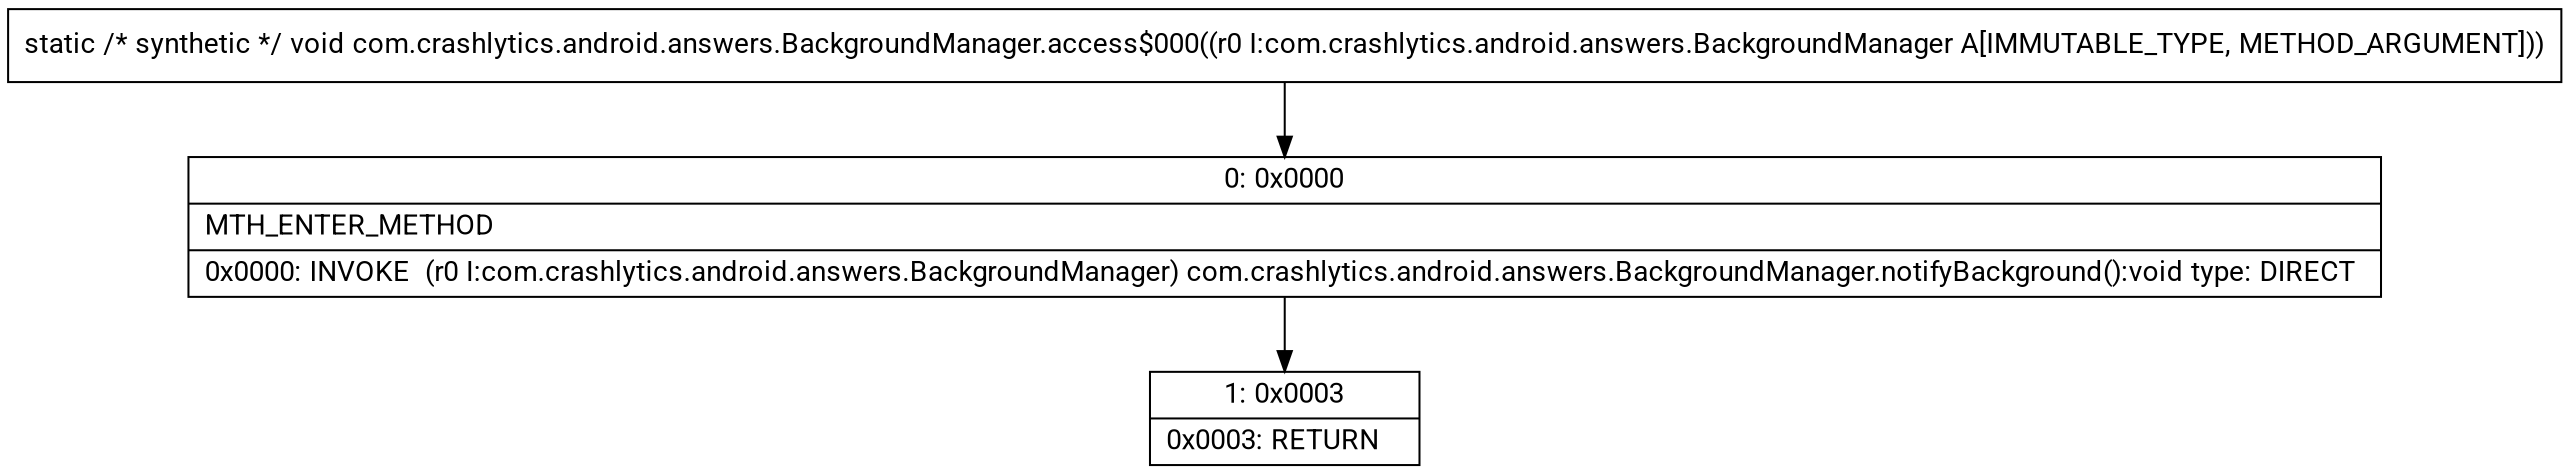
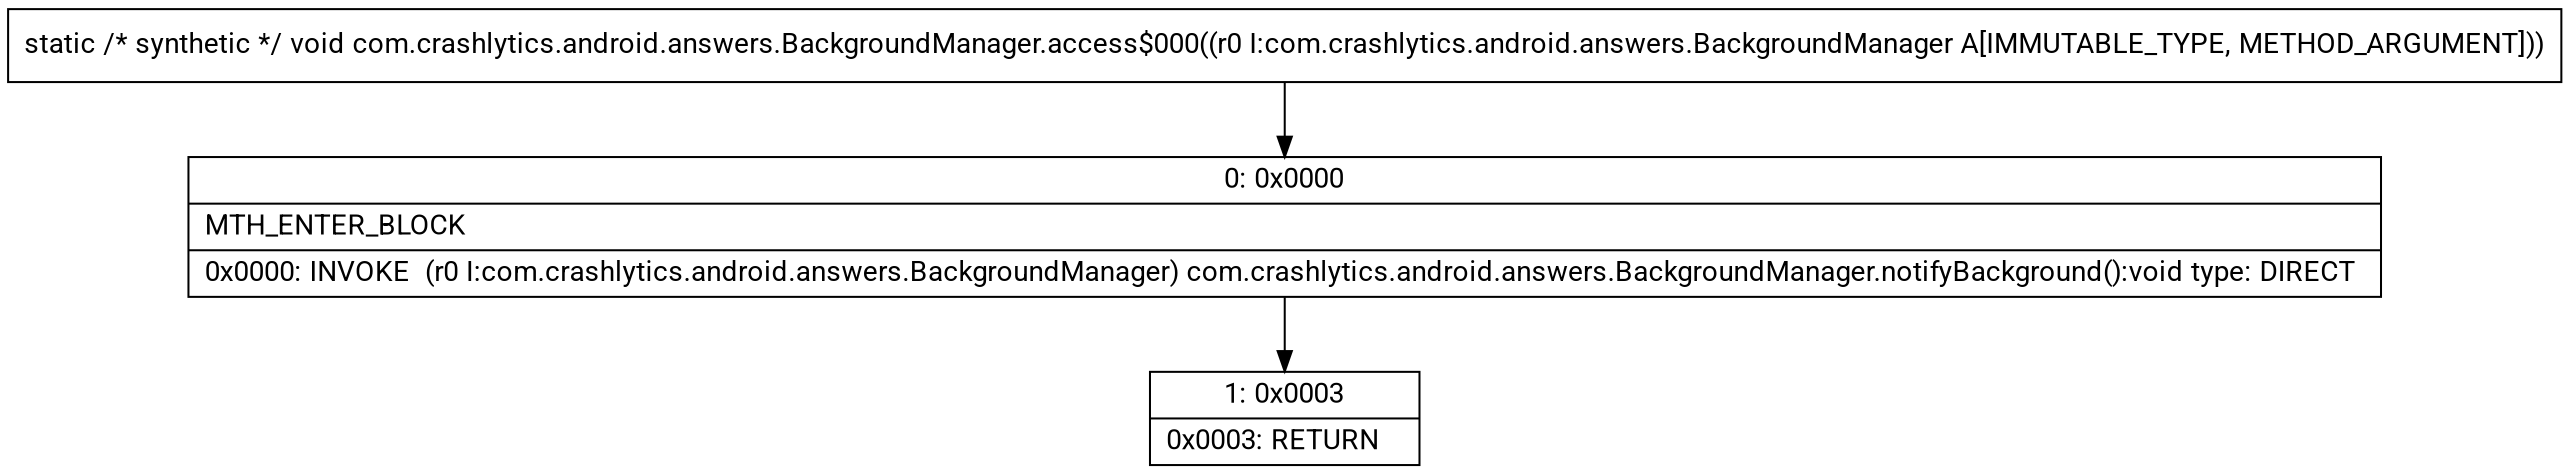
(350, 226) -> (336, 226)
